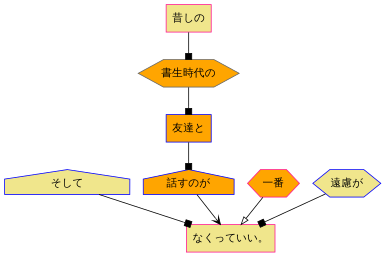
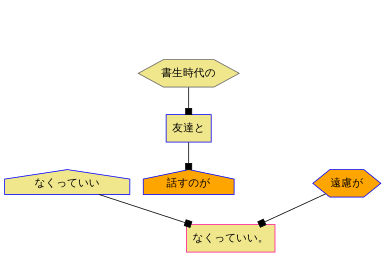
(189, 18) -> none
(189, 73) -> (189, 73)
(189, 128) -> (189, 128)
(67, 183) -> (67, 183)
(273, 183) -> none
(347, 183) -> (347, 183)
(206, 207) -> none
